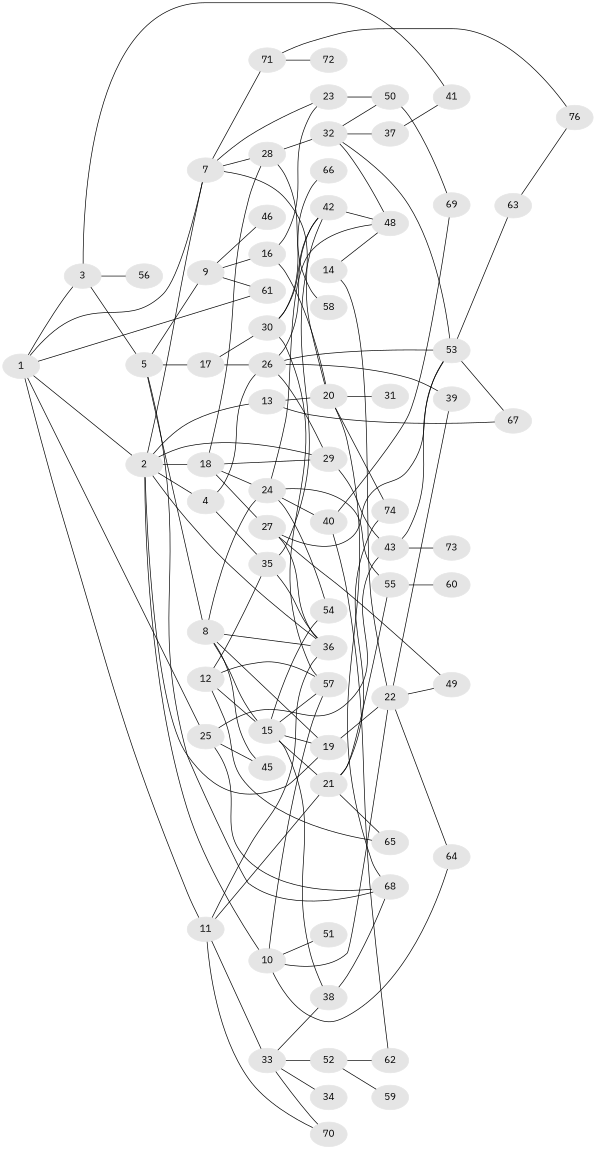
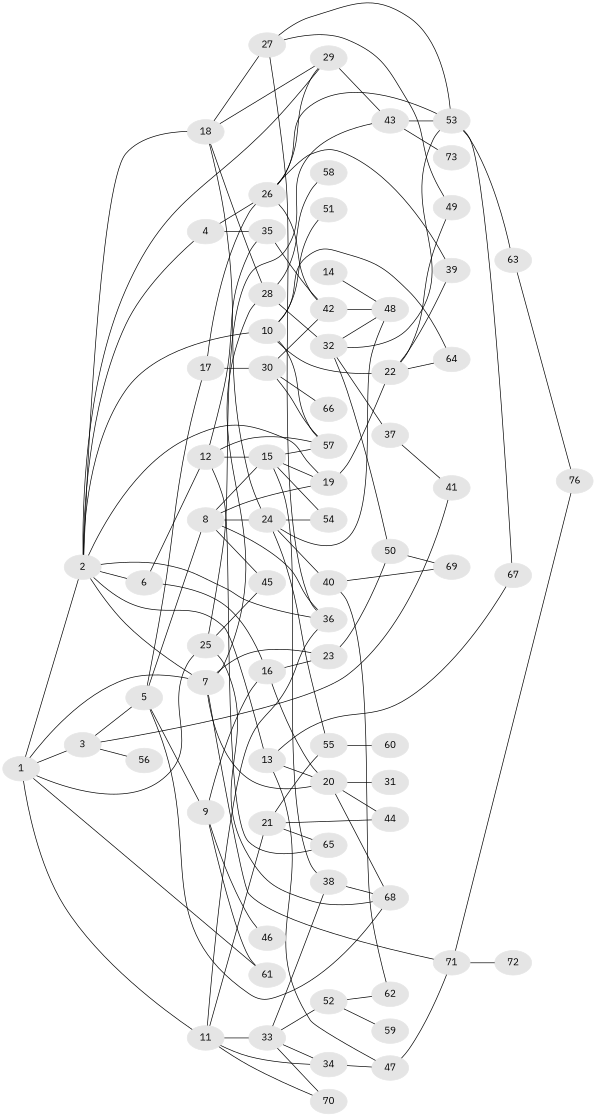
(367, 451) -> none
(390, 511) -> (390, 819)
none -> (144, 583)
(297, 607) -> none
(298, 758) -> none
none -> (264, 1060)
none -> (390, 1068)
